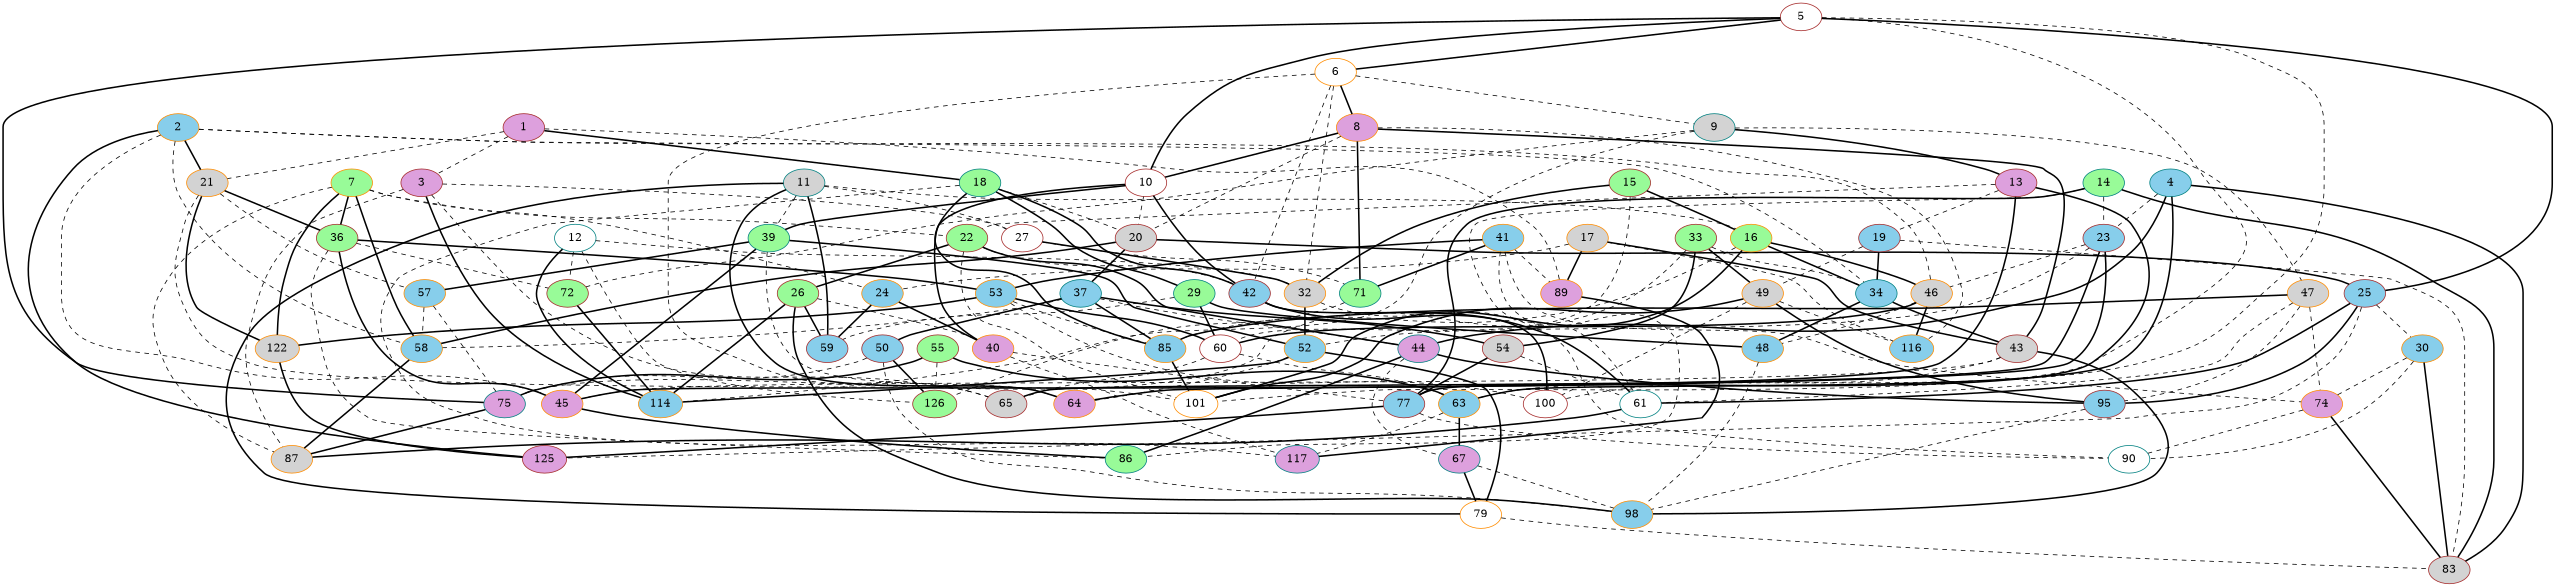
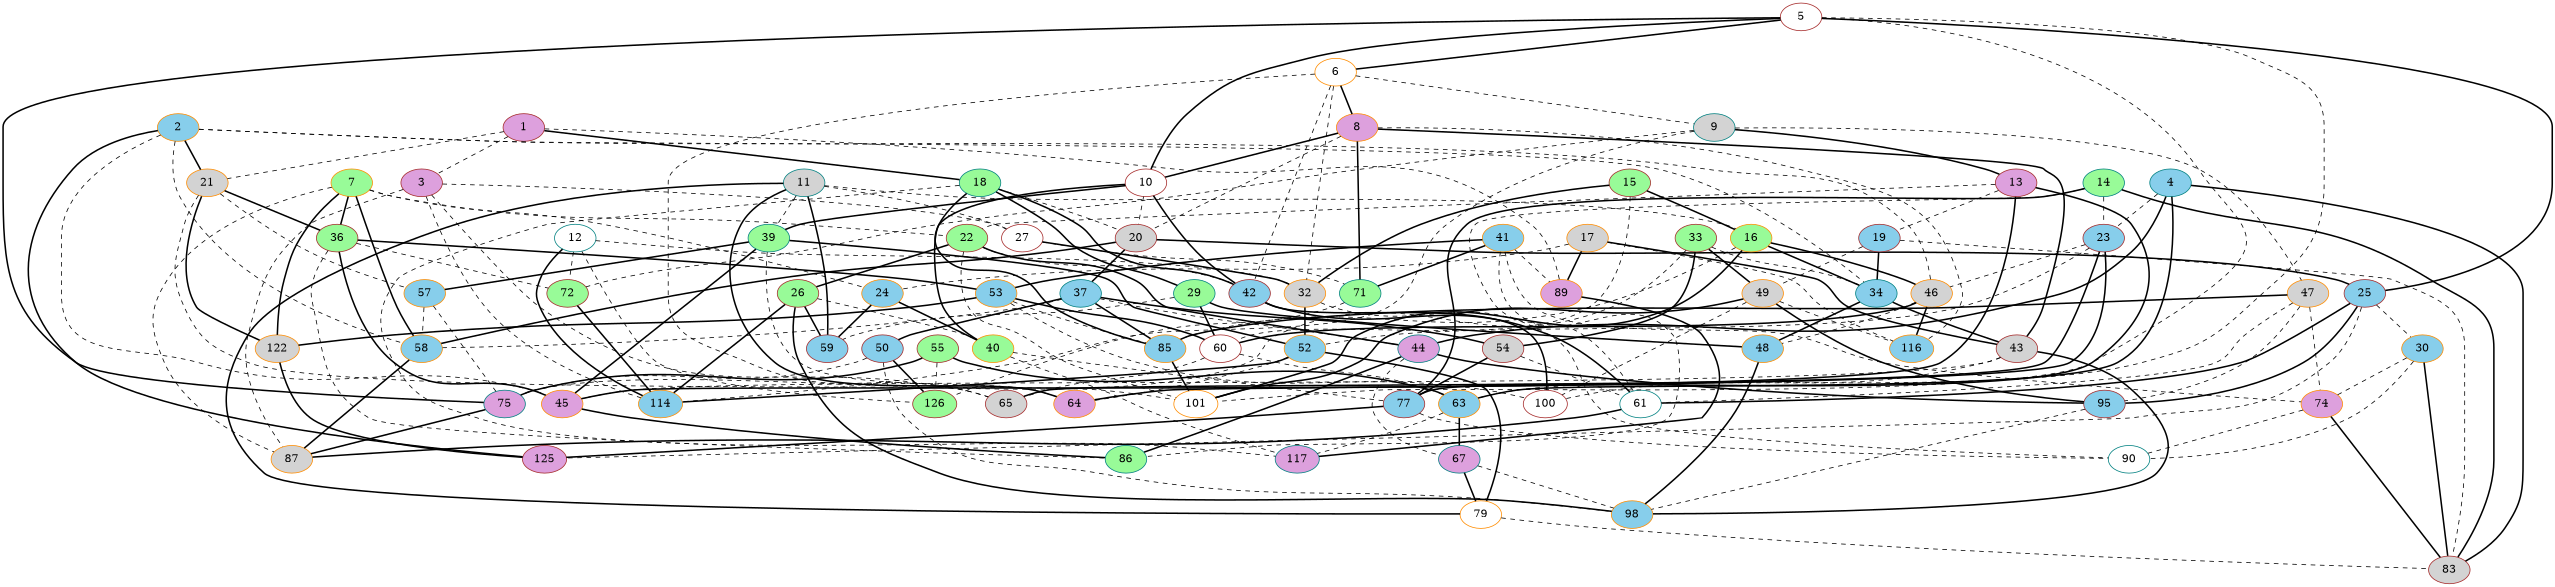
(499, 322) -> (499, 322)
(993, 349) -> (993, 349)
(1712, 441) -> (1712, 441)
